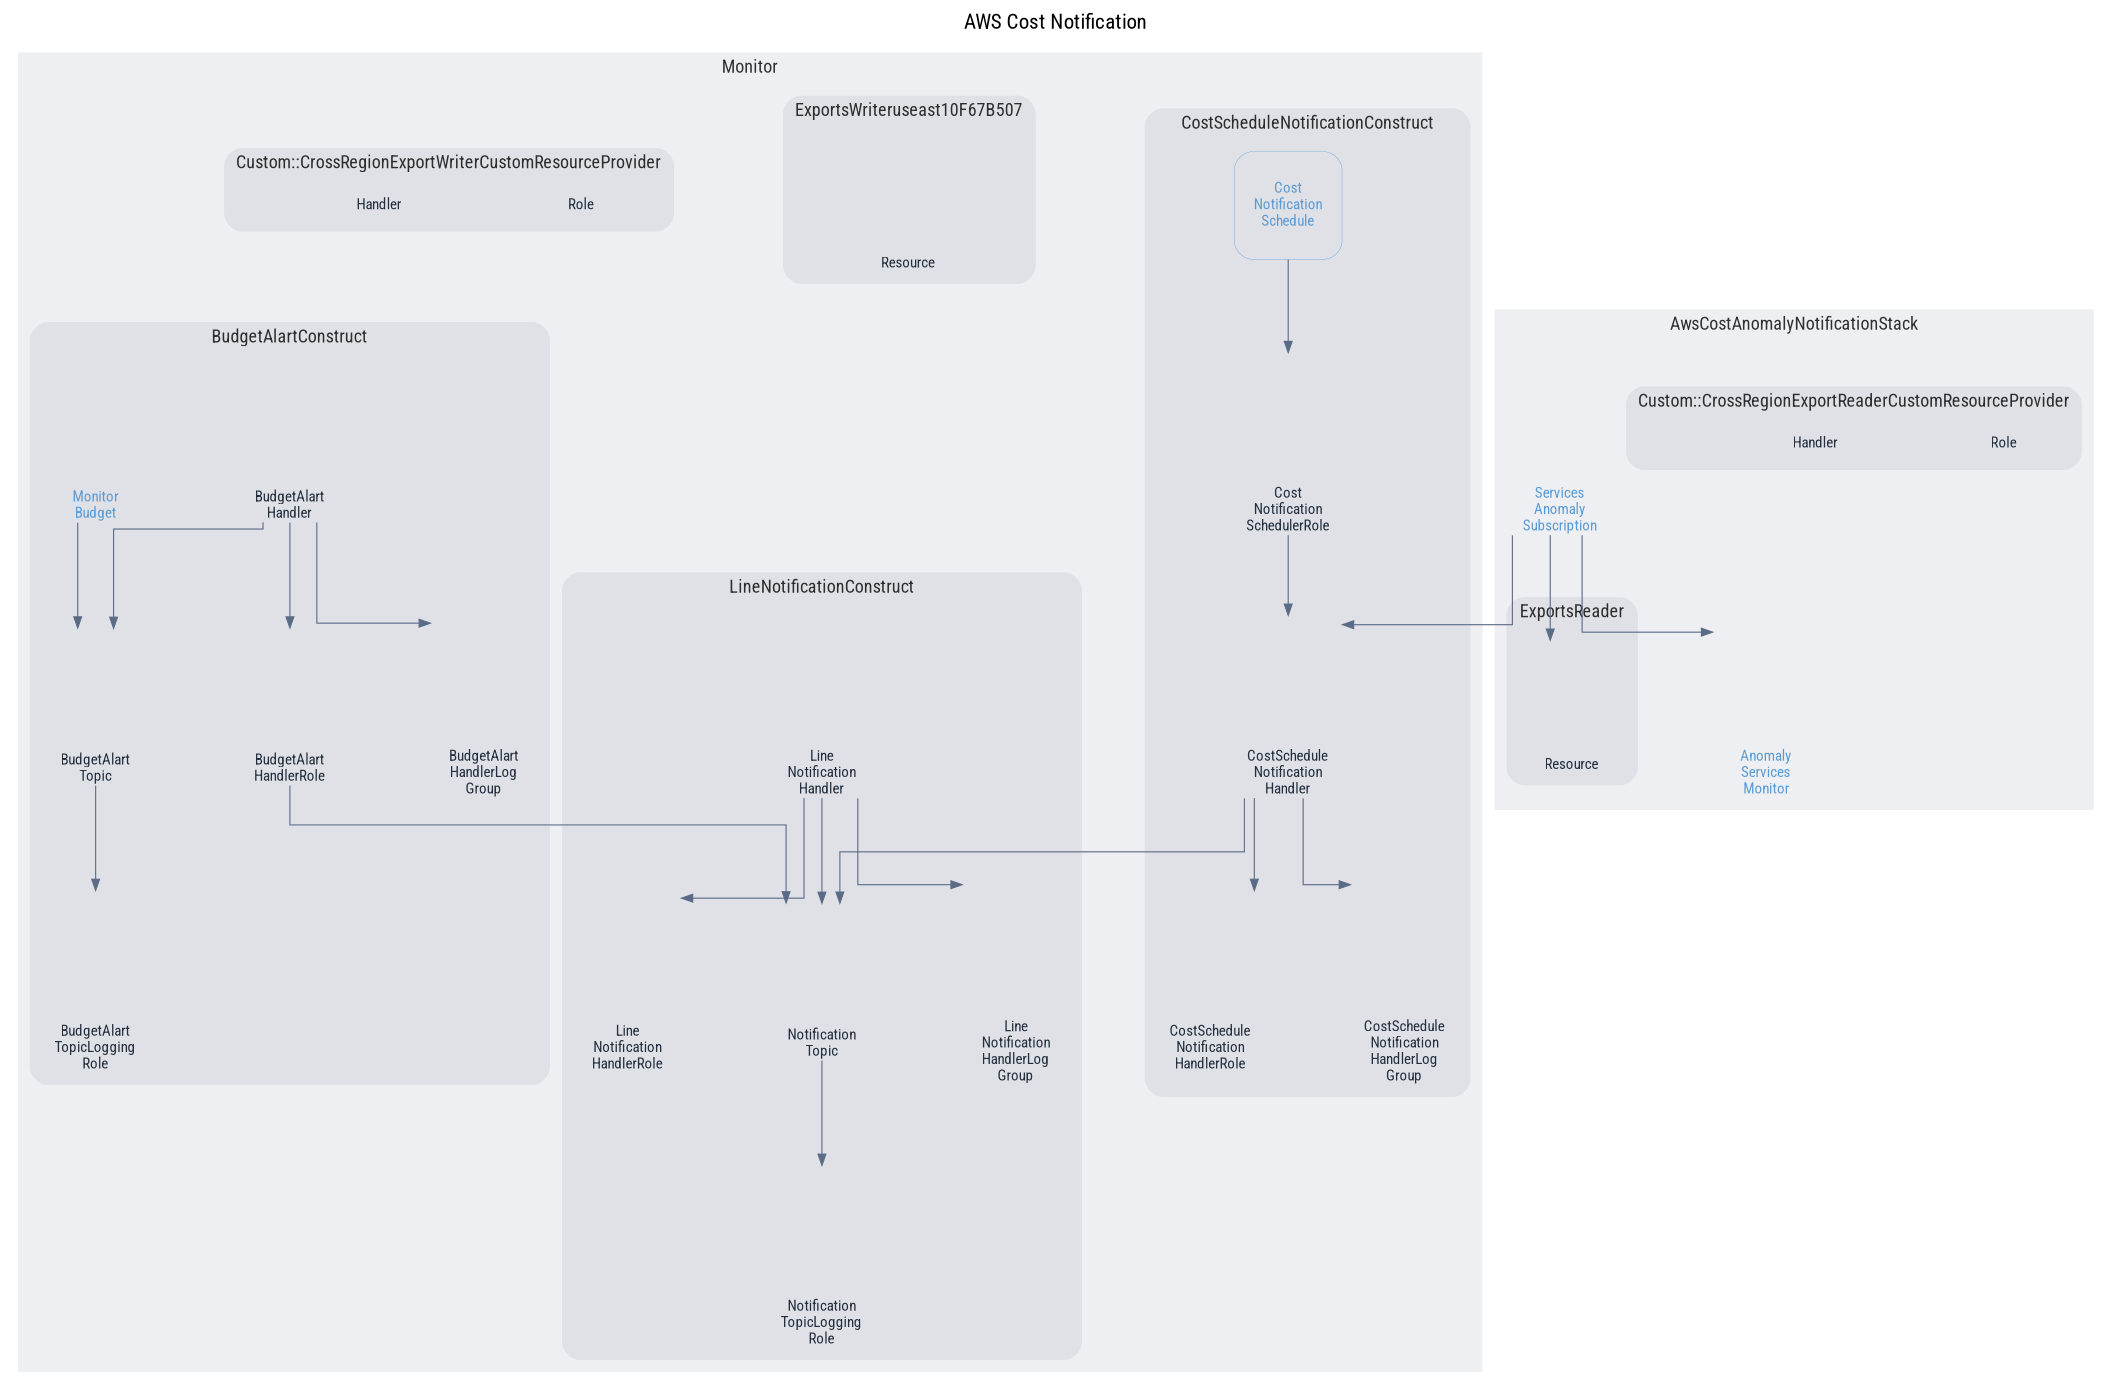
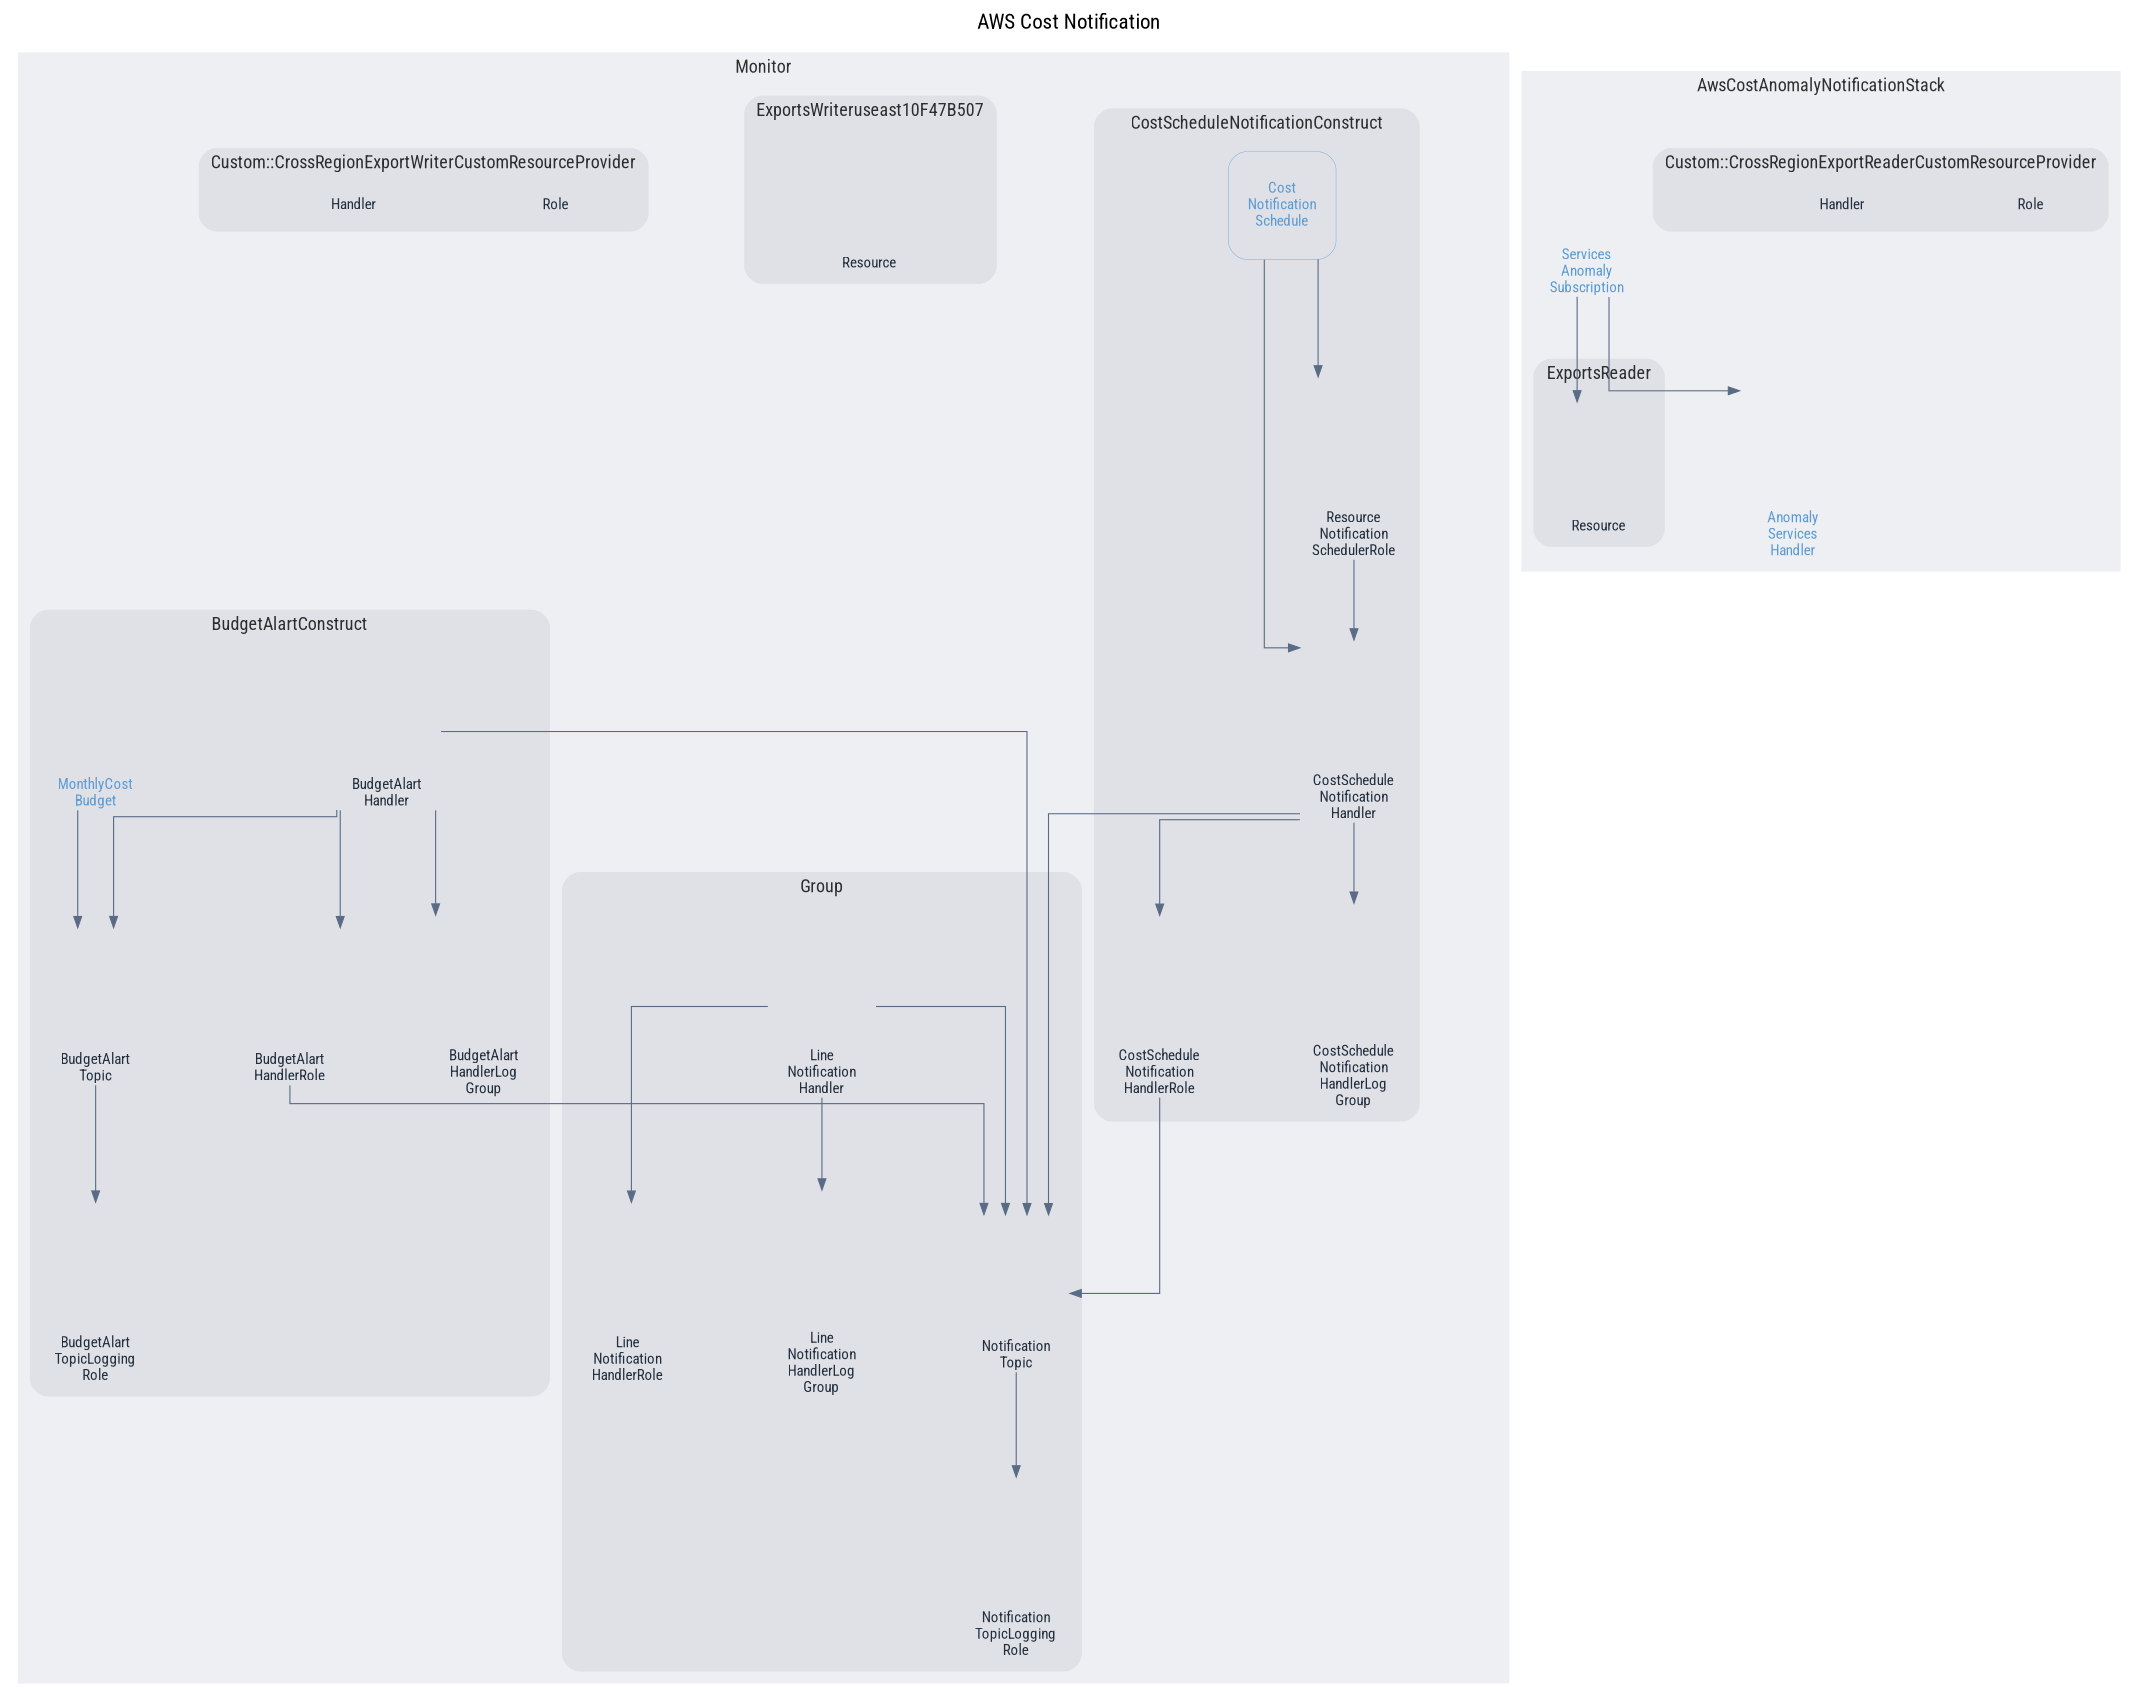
(909, 111) -> (871, 111)
(96, 444) -> (96, 732)
(1288, 444) -> (1354, 469)
(822, 588) -> (822, 888)
(1459, 625) -> (1264, 466)
(1766, 707) -> (1793, 469)
none -> (970, 732)
none -> (1160, 1235)
